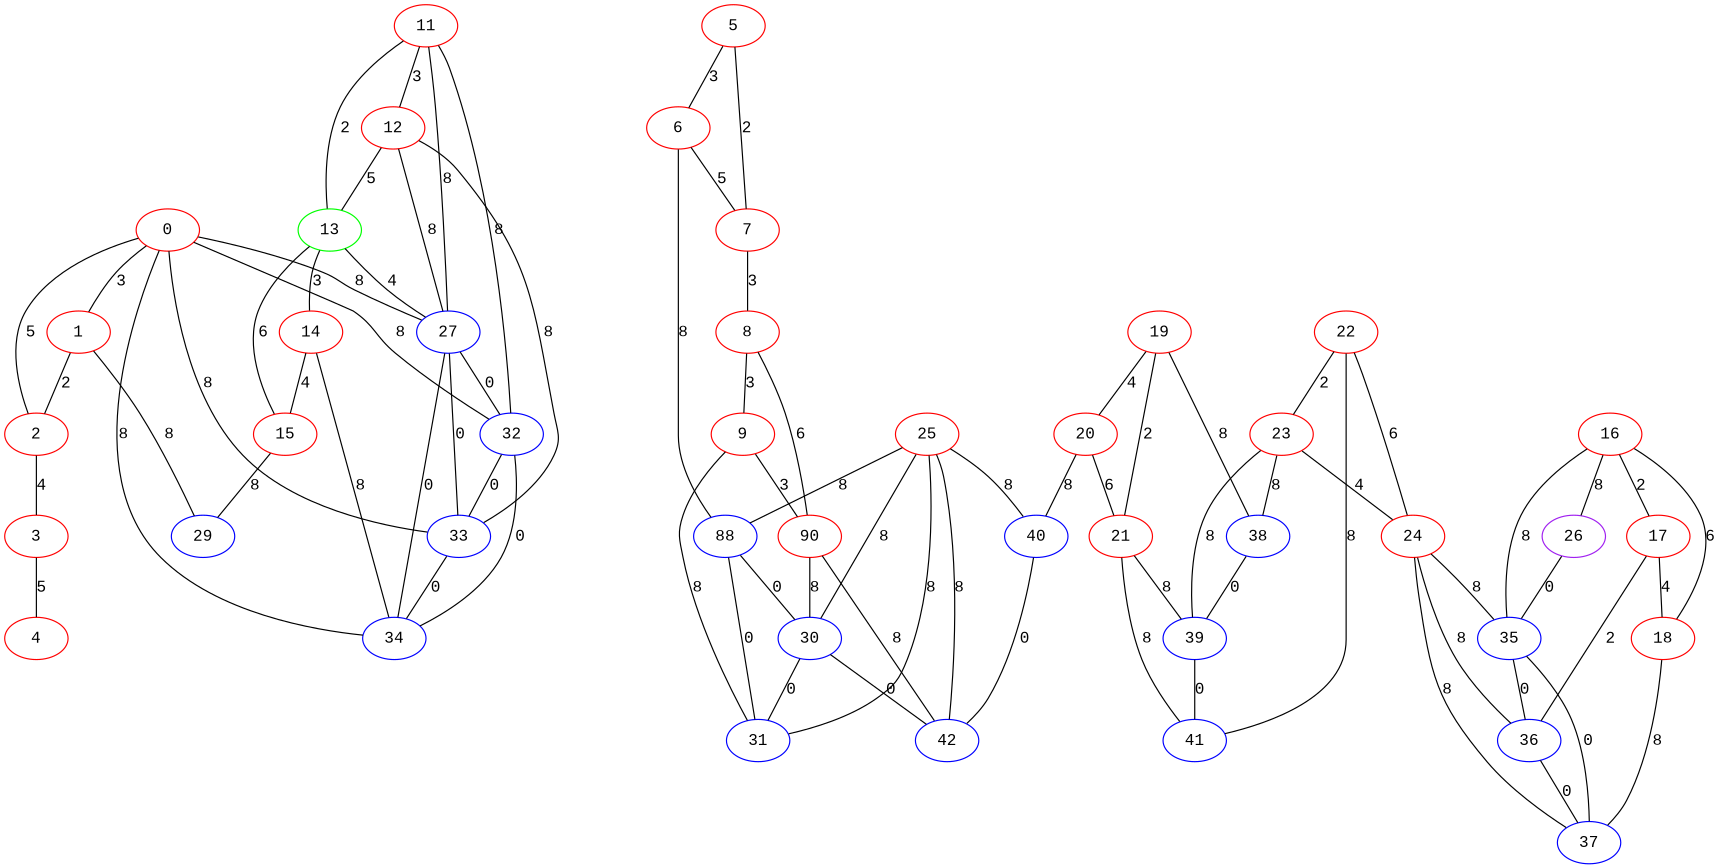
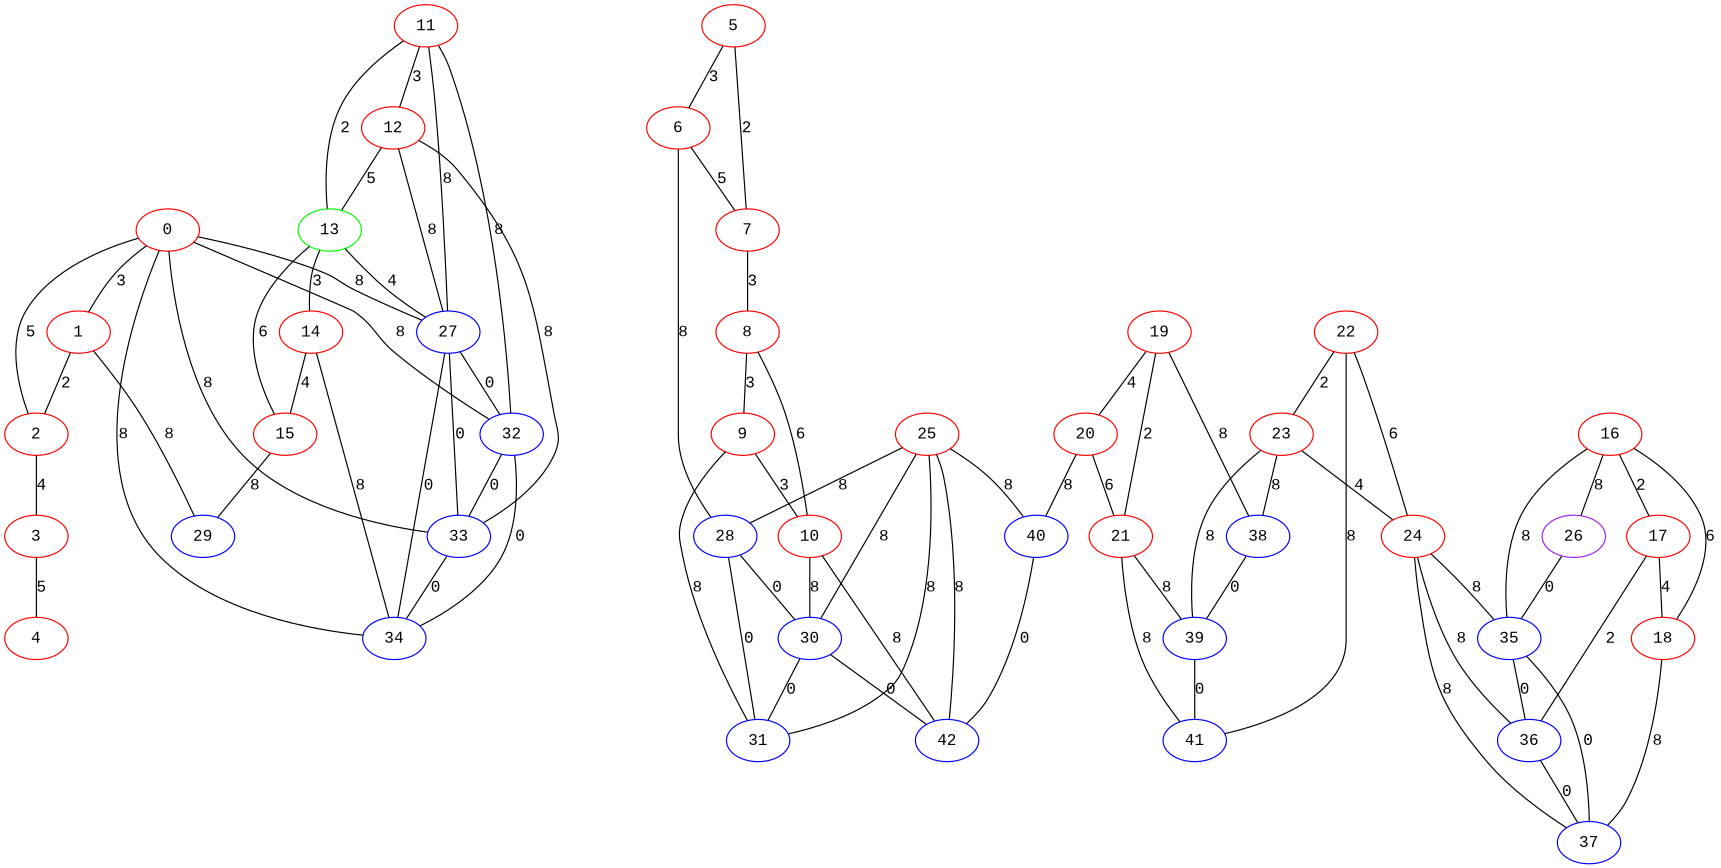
(725, 536) -> (725, 536)
(810, 536) -> (810, 536)
